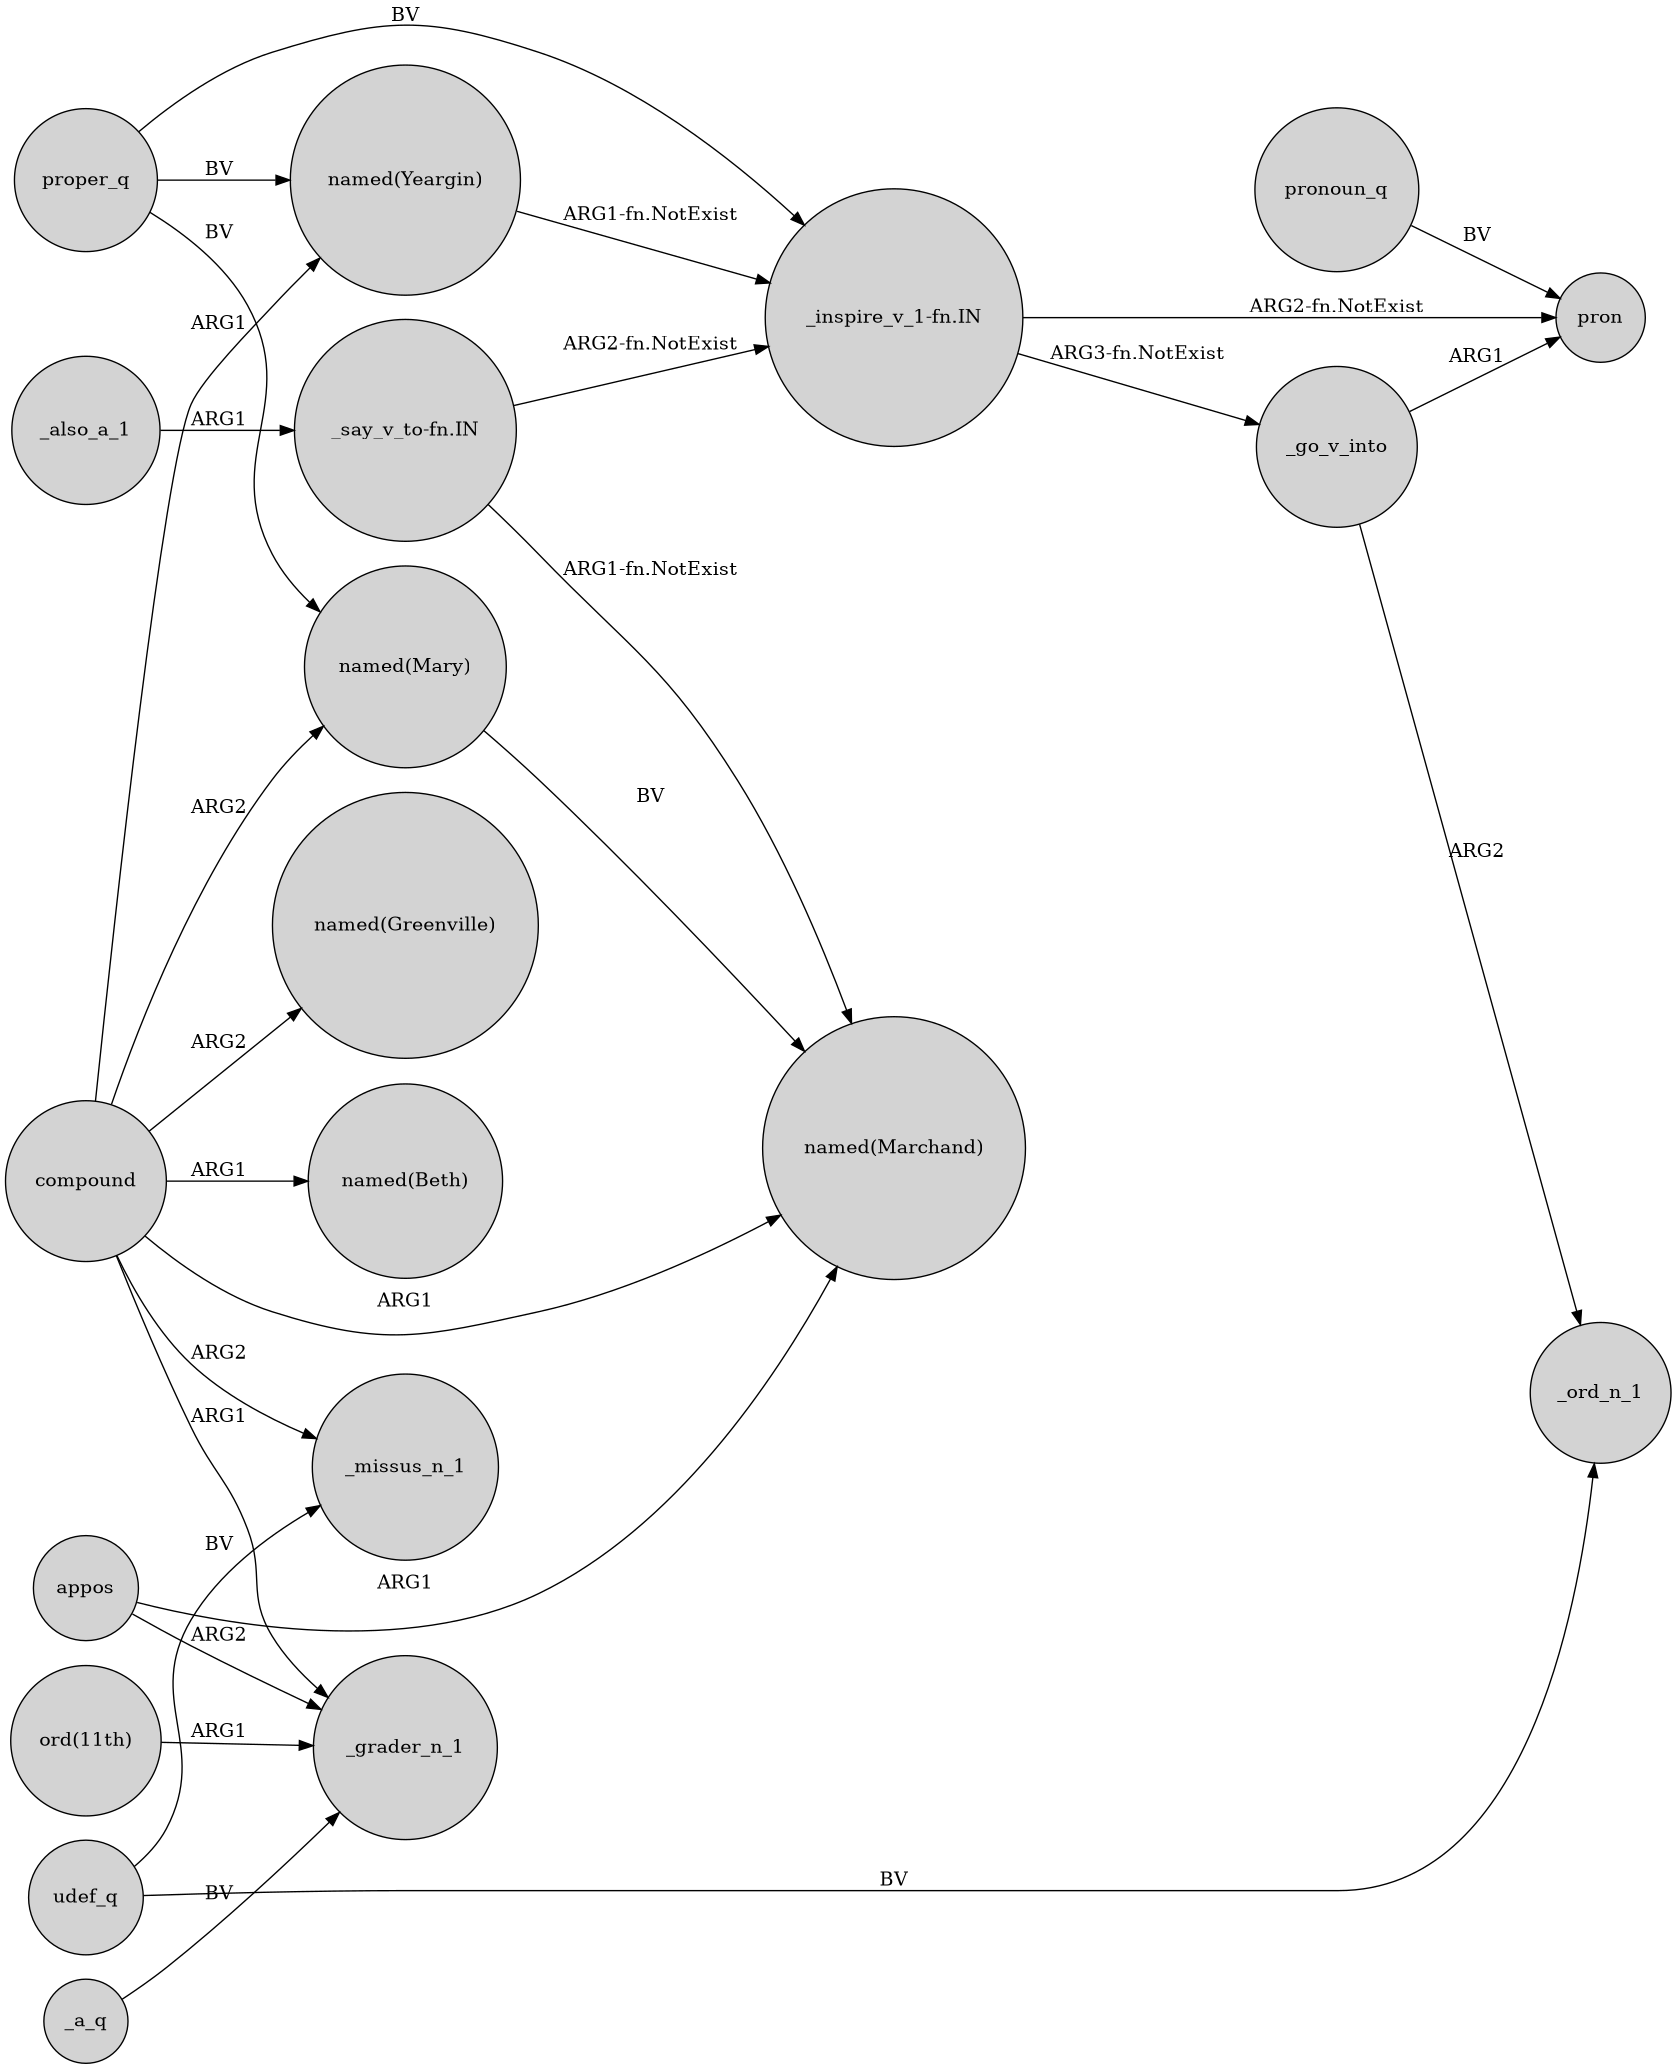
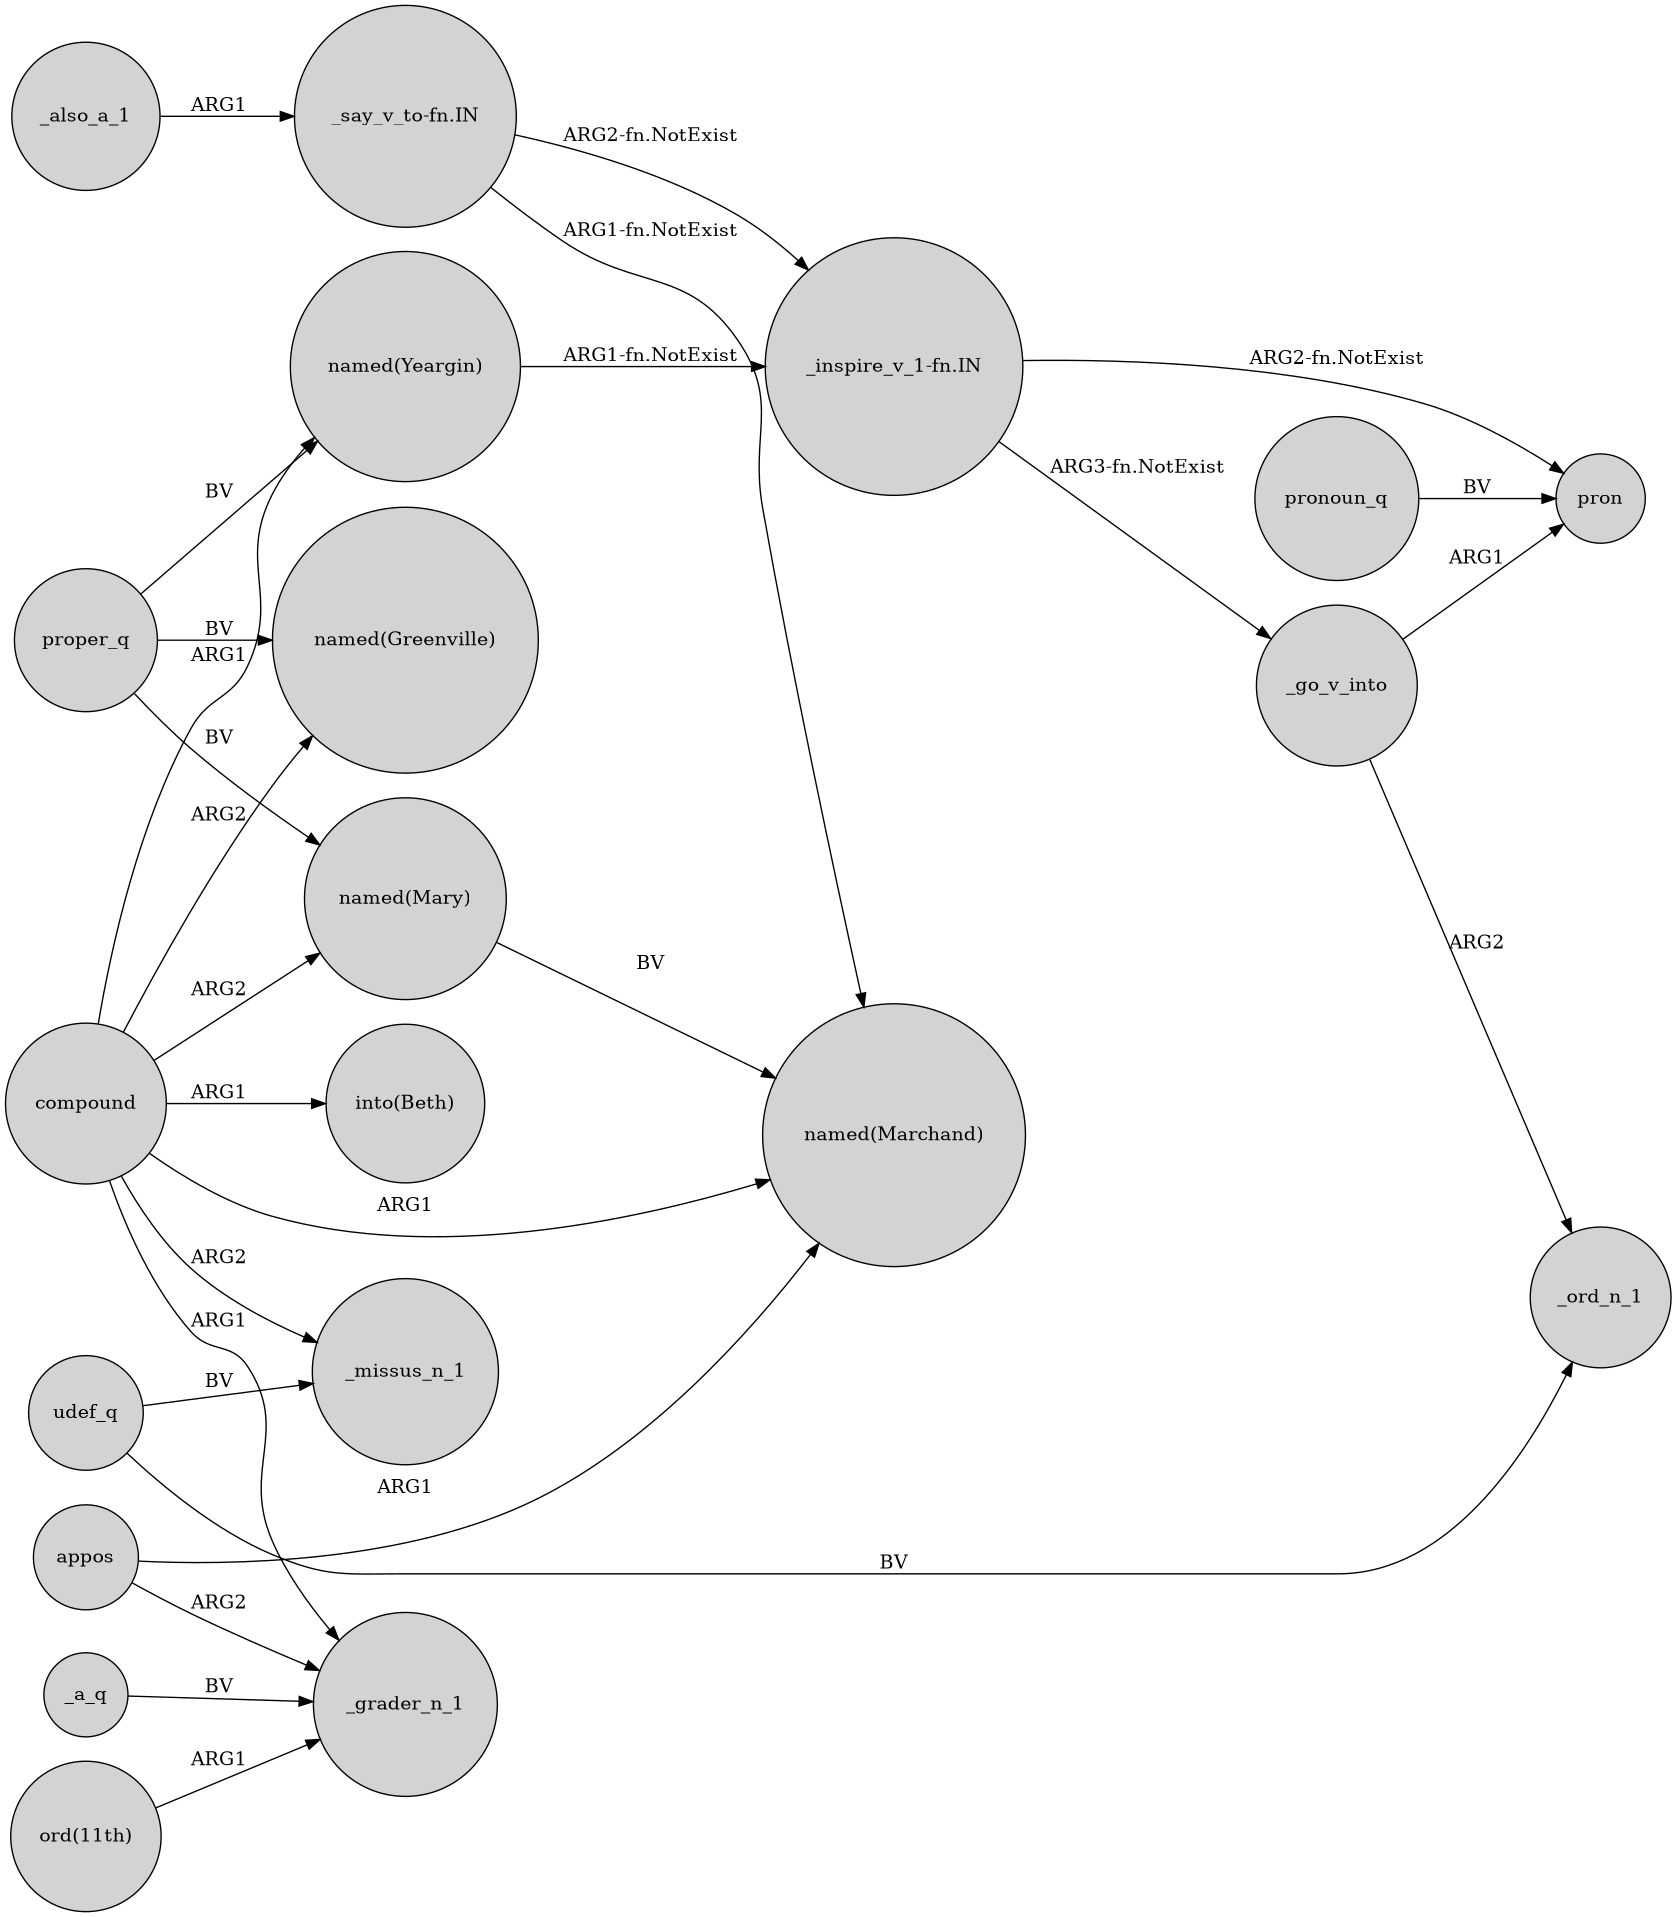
(479, 35) -> (208, 640)
(405, 1181) -> (405, 1104)
